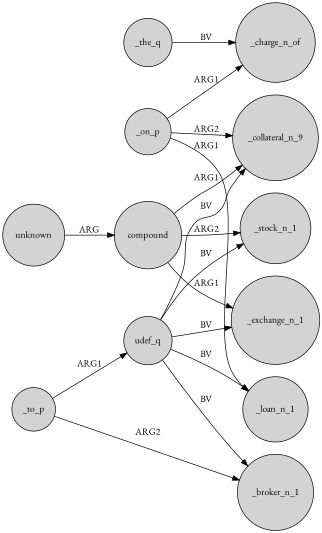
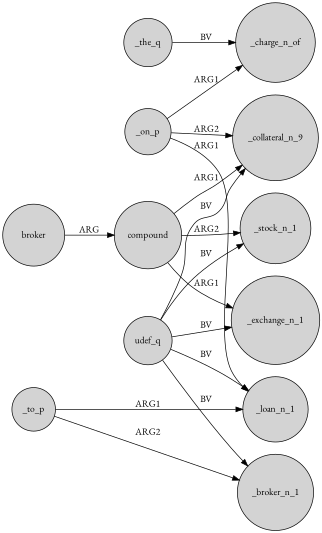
(34, 235) -> (34, 235)
(87, 377) -> (146, 409)
